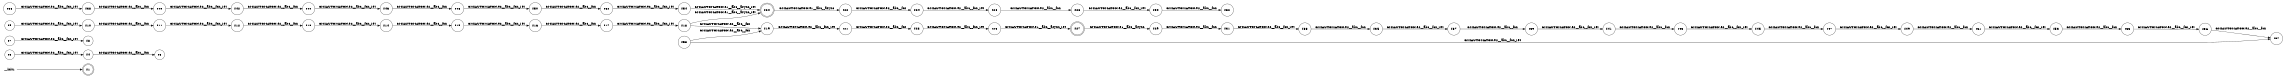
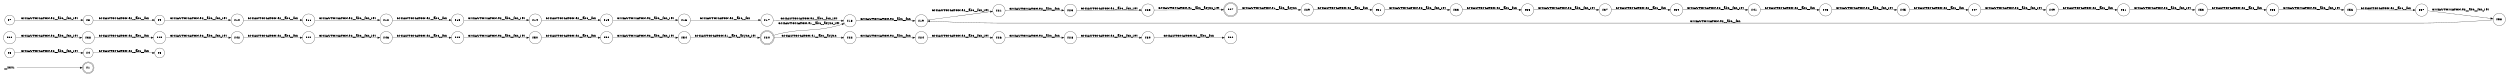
(724, 19) -> (808, 30)
none -> (123, 20)
(1479, 42) -> (2459, 15)
